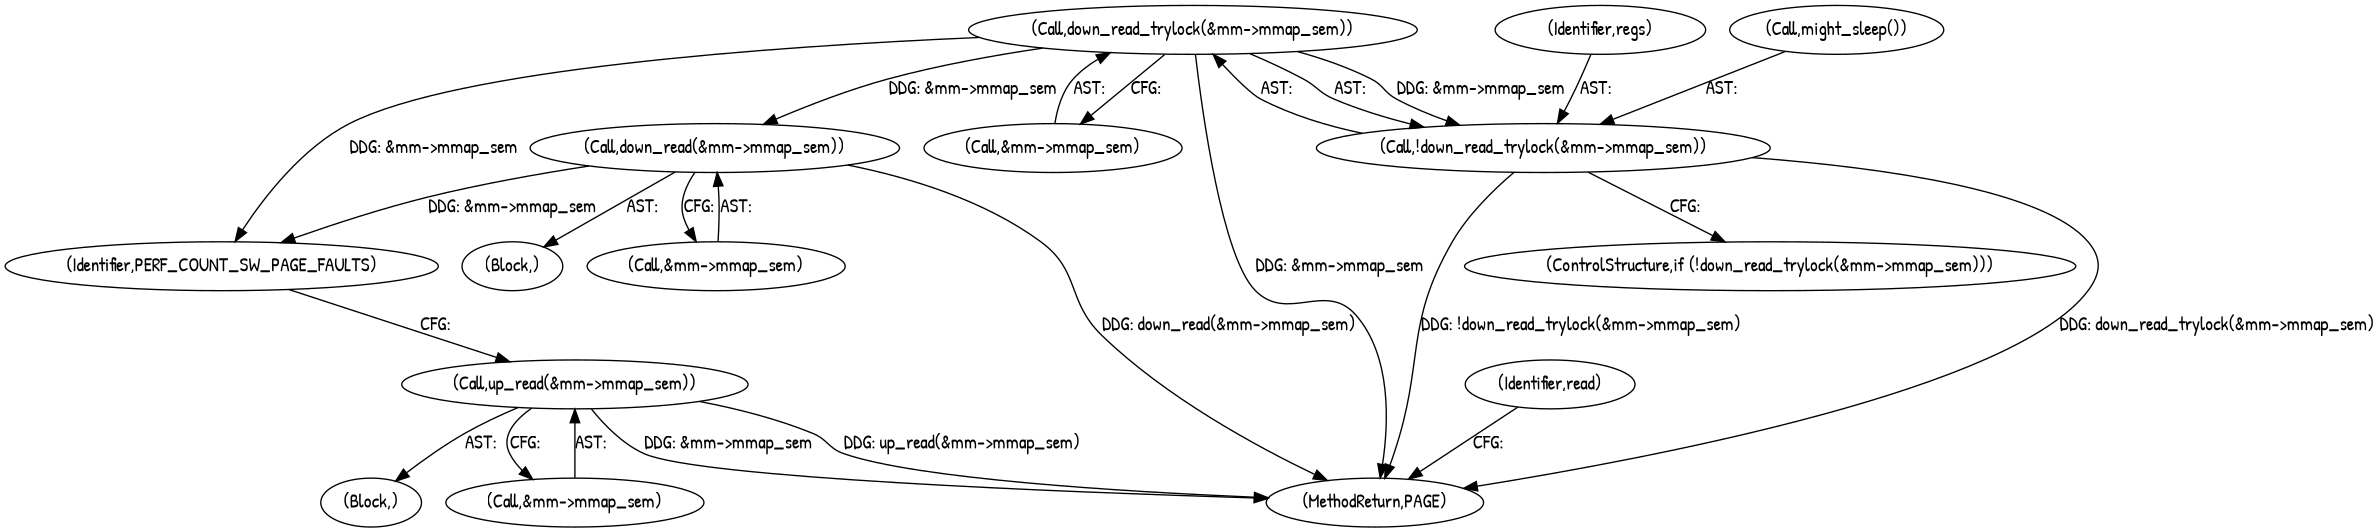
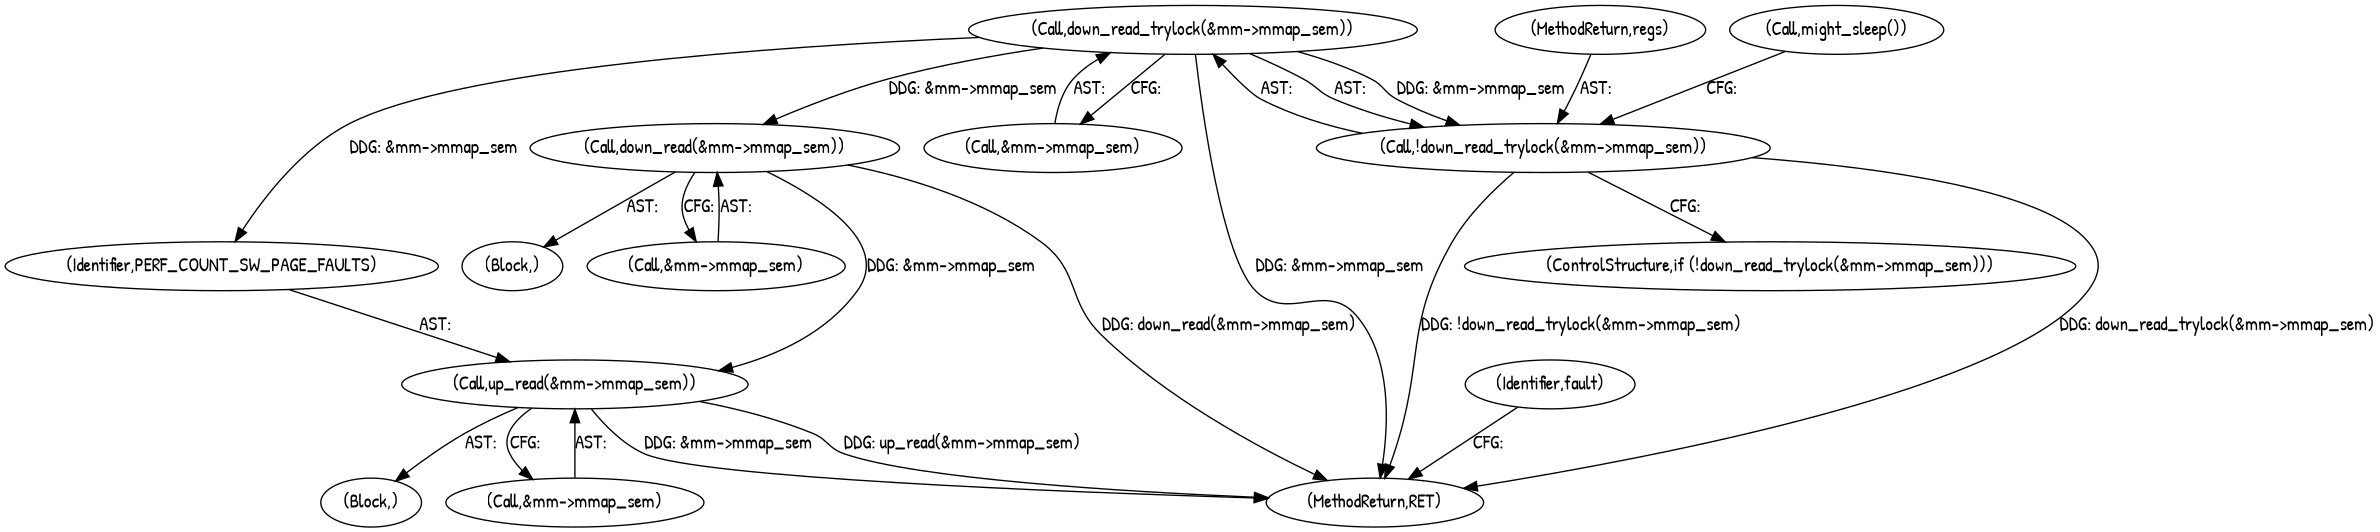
(1600, 30) -> (1600, 30)
(1724, 89) -> (1724, 89)
(440, 194) -> (862, 282)
(438, 325) -> (438, 325)
(1550, 384) -> (1550, 384)
(1375, 503) -> (1375, 503)
